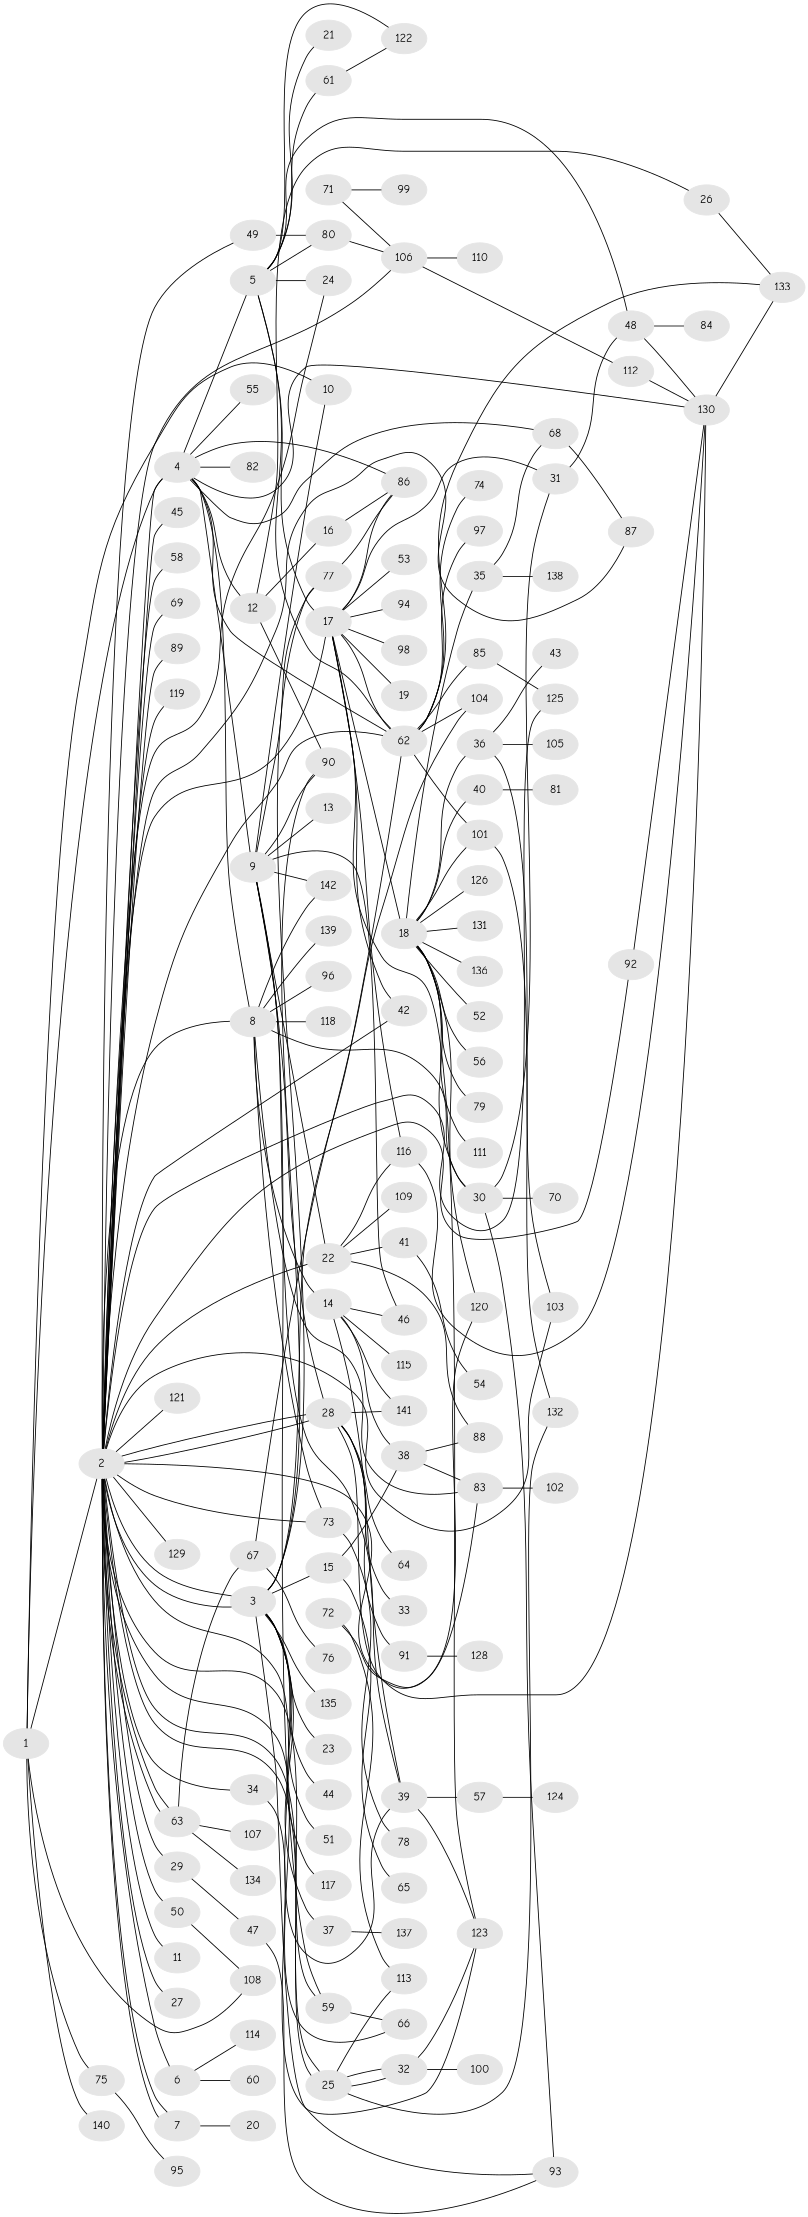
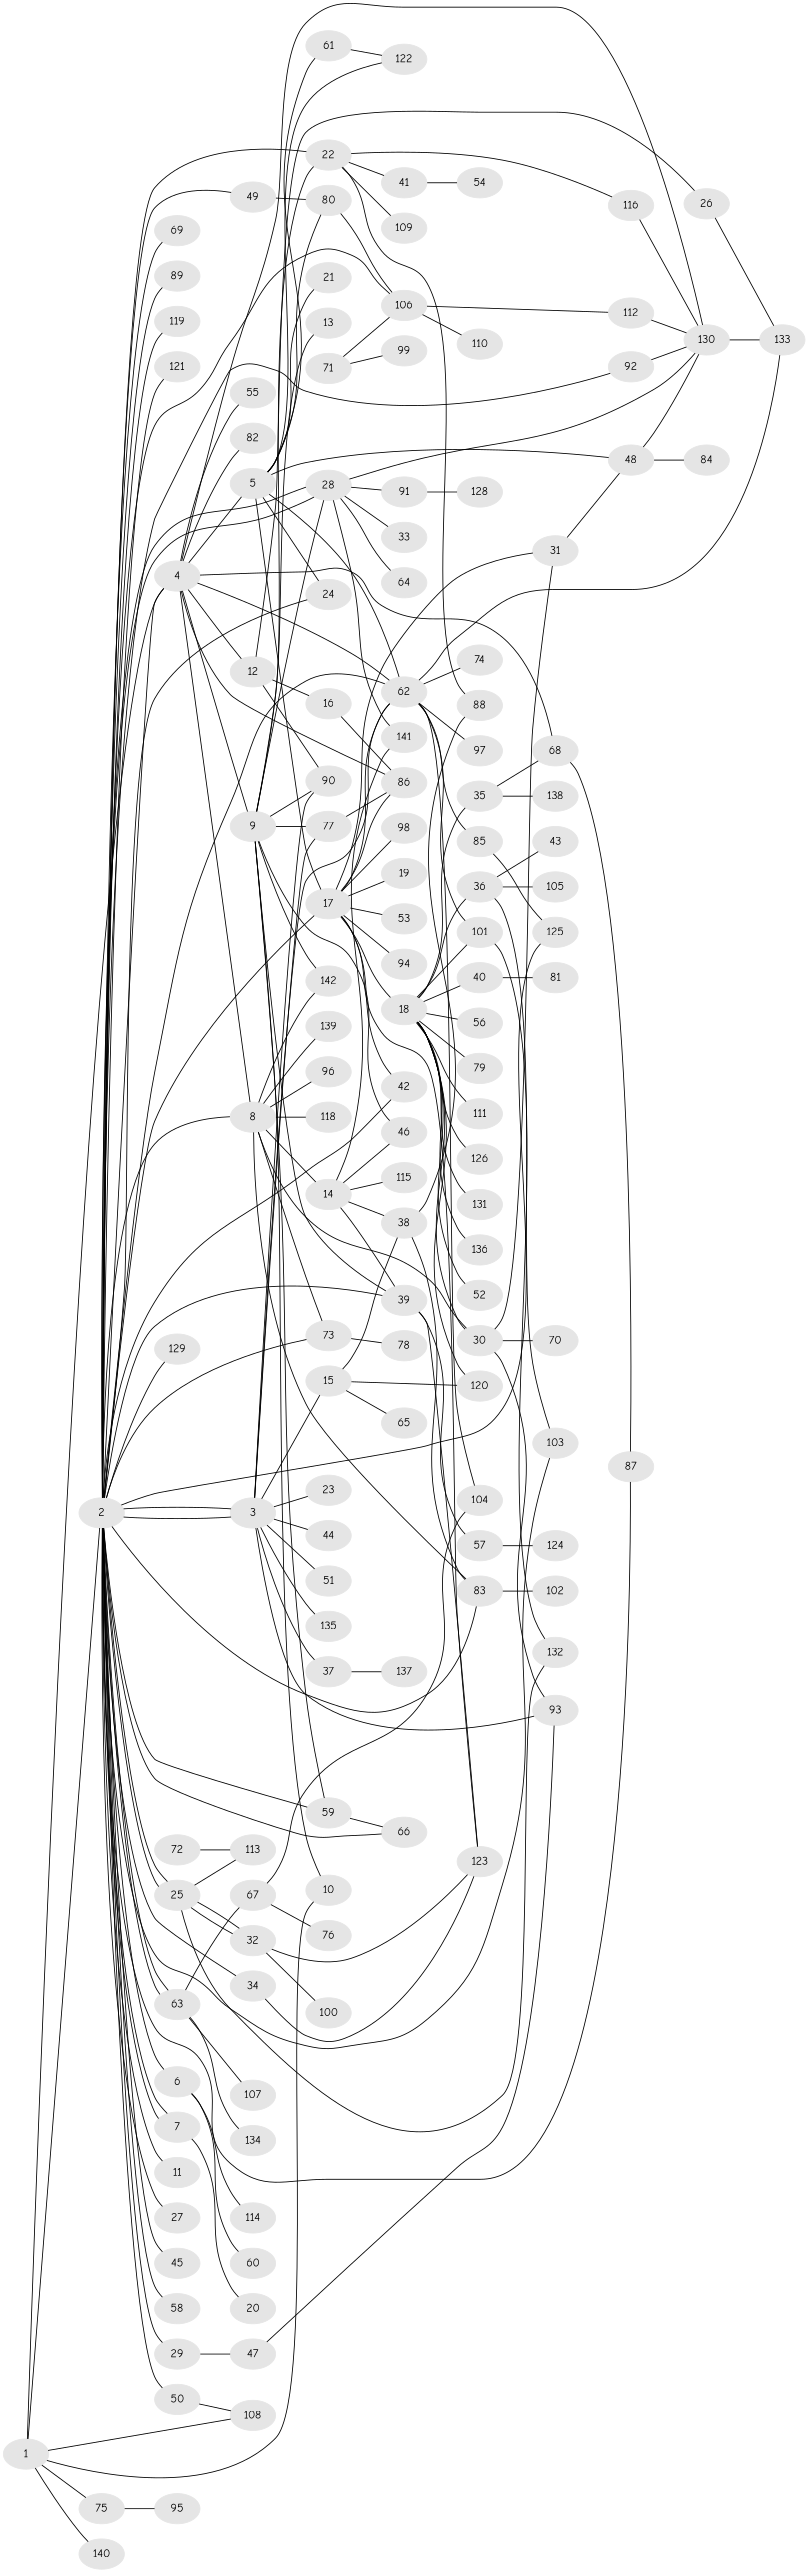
(365, 874) -> none
(455, 1560) -> (404, 1384)
(329, 1886) -> none
